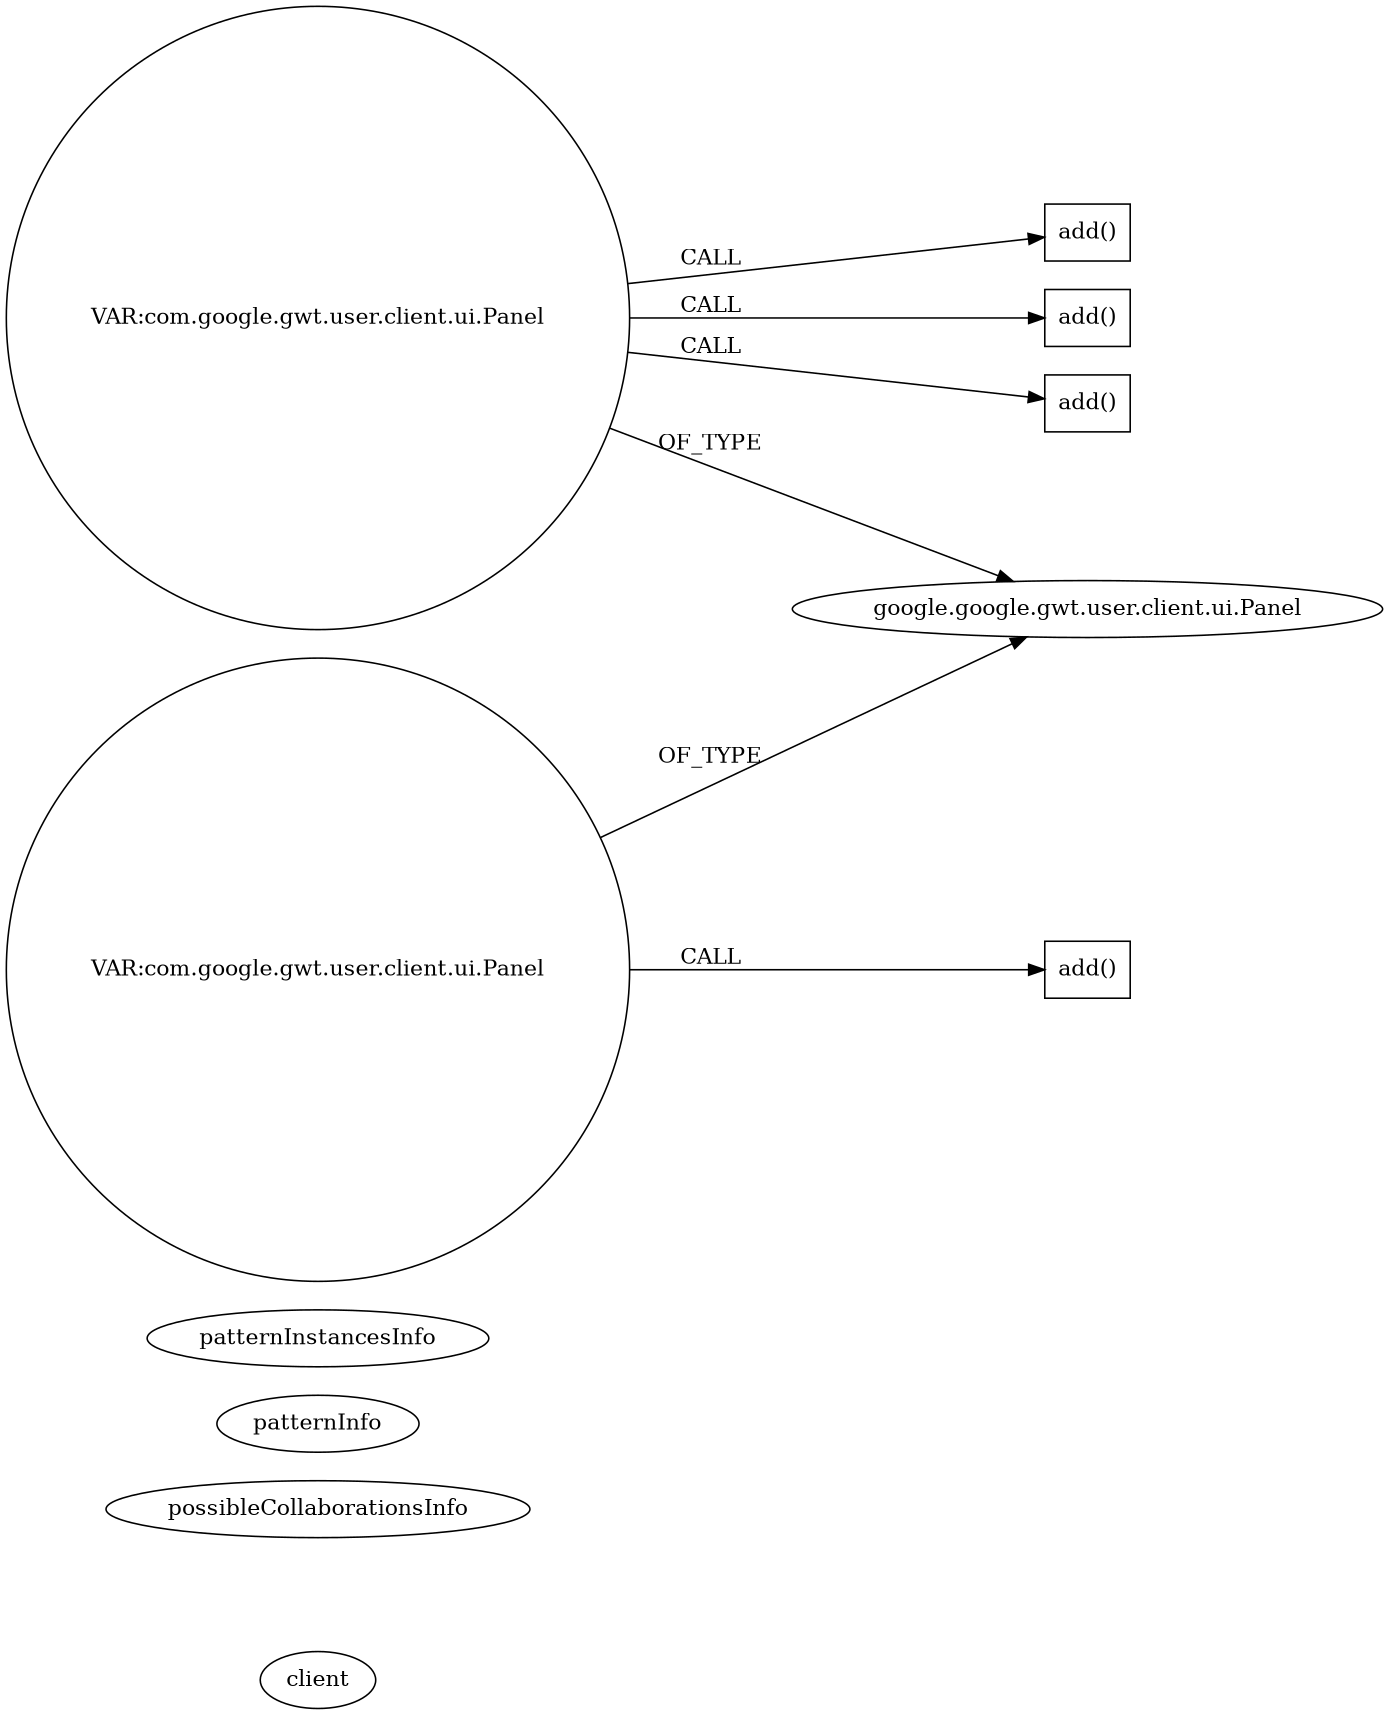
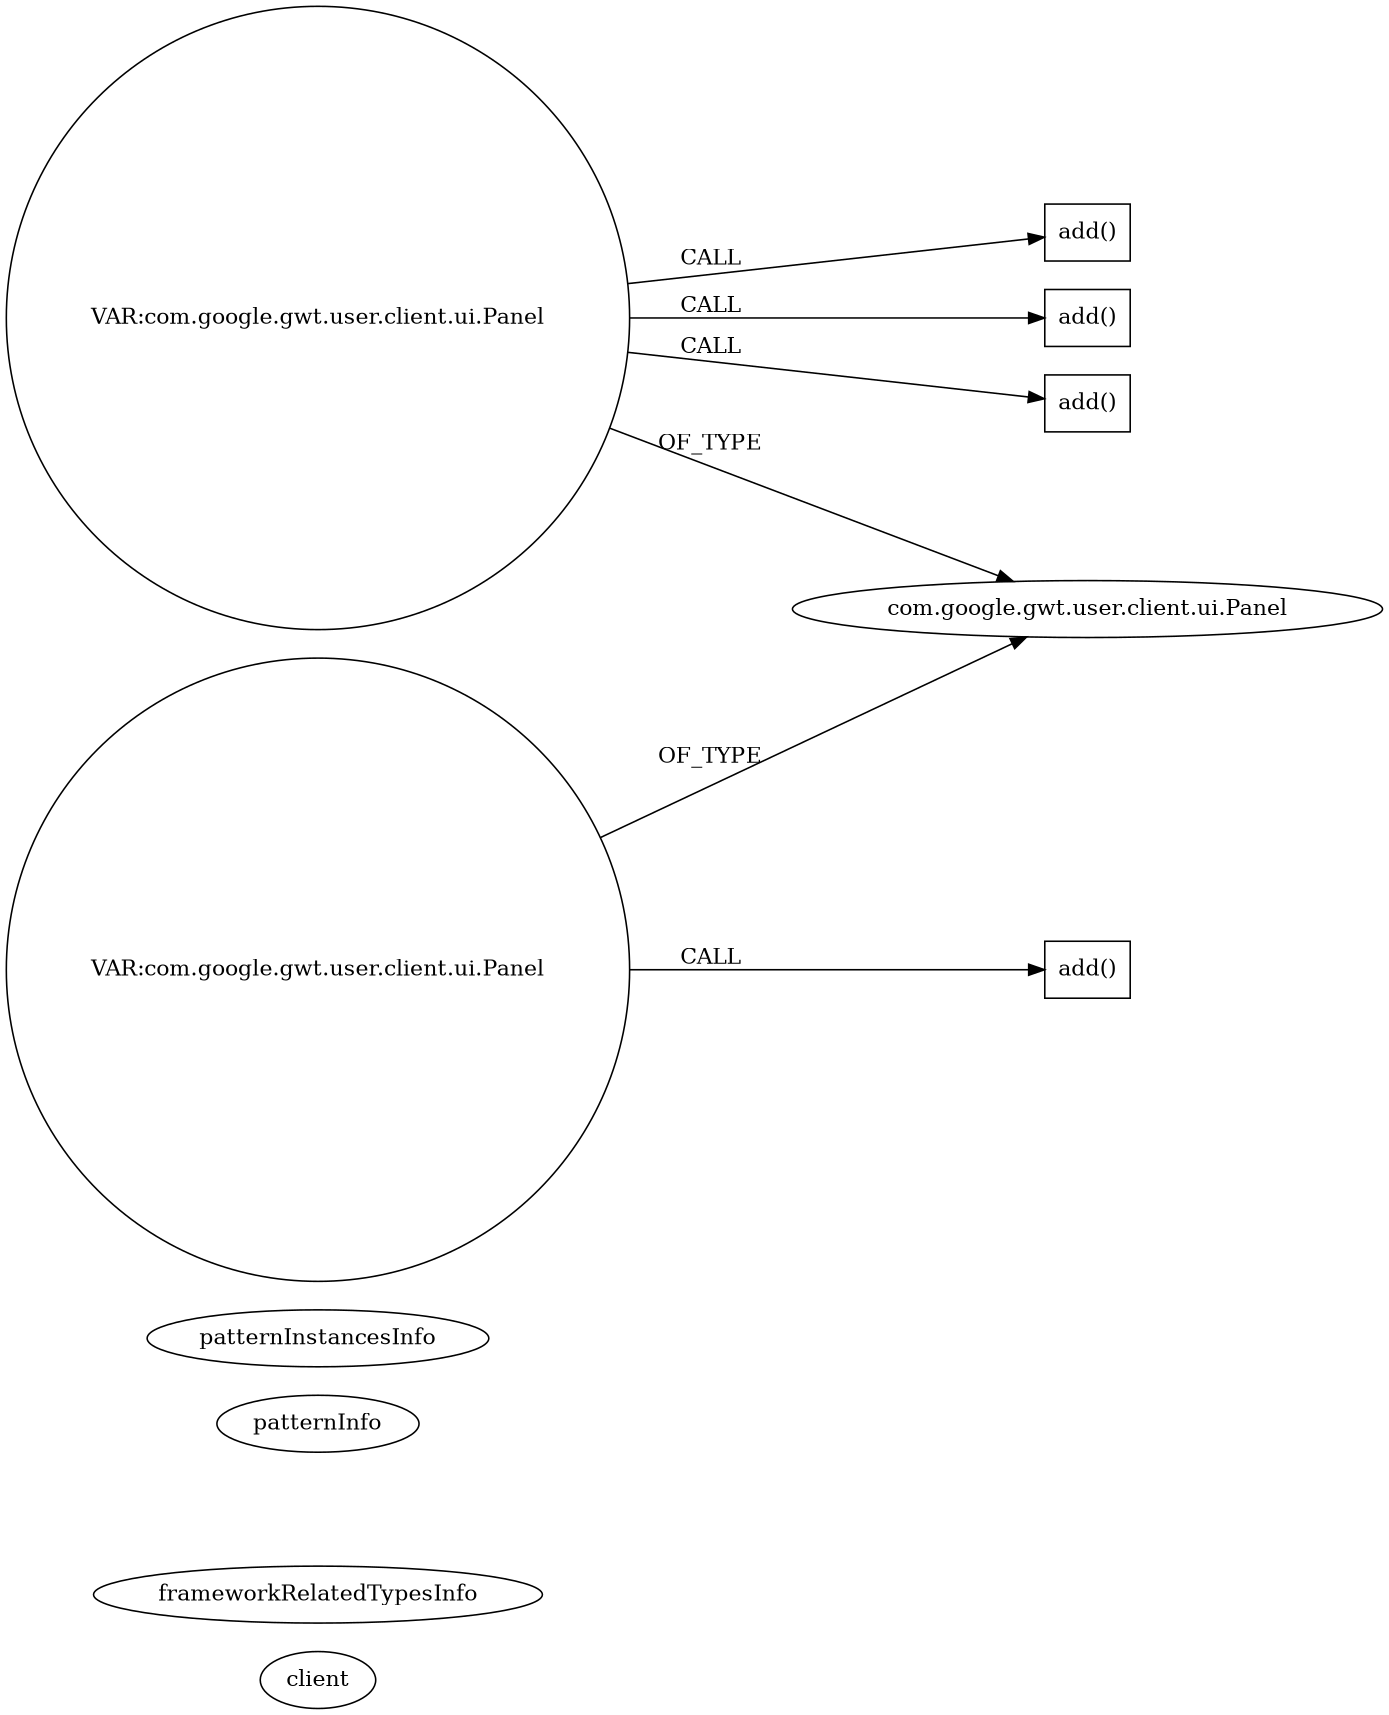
(1087, 609) -> (1087, 609)
(318, 1509) -> none
none -> (318, 1595)
